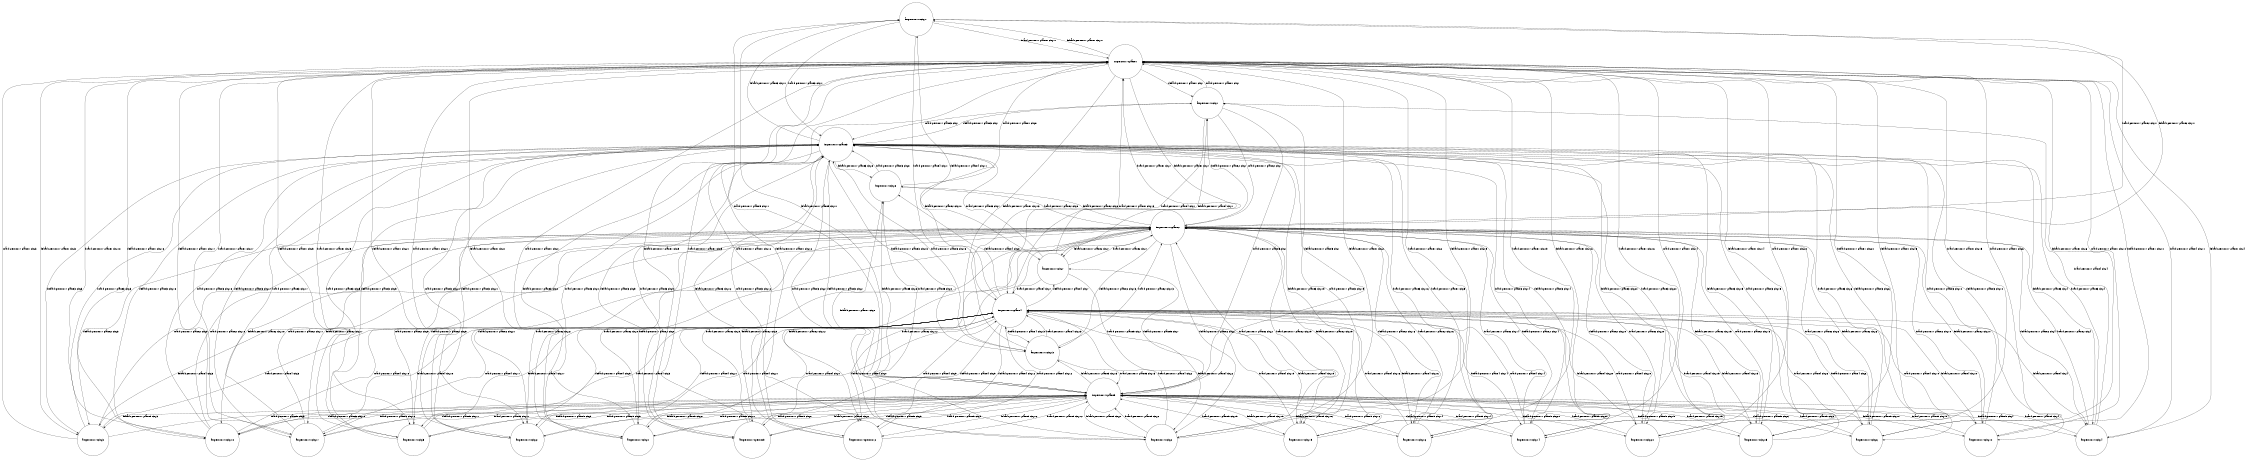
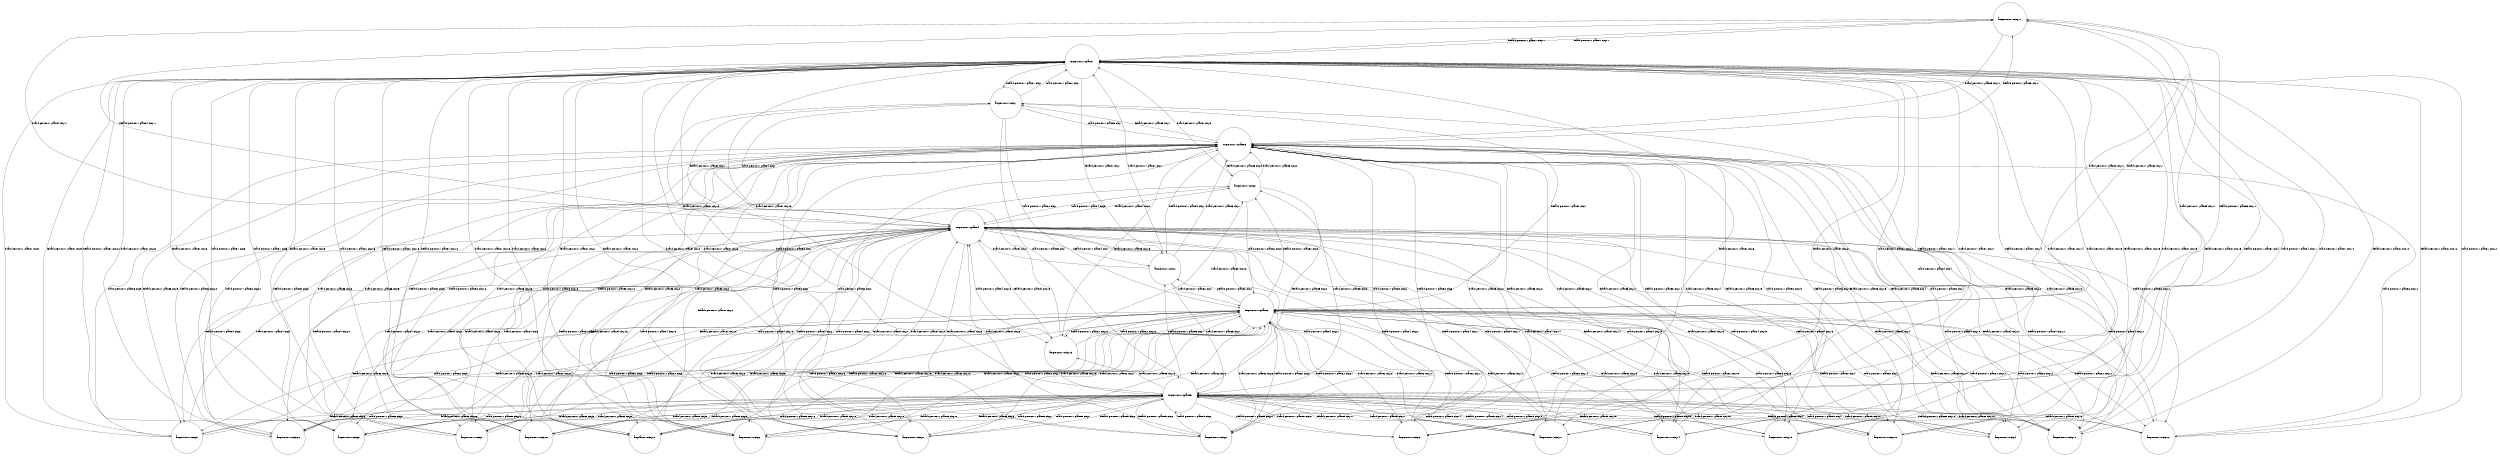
none -> (1107, 200)
(943, 206) -> (1187, 206)
(940, 259) -> (1169, 290)
(1448, 289) -> (468, 289)
(222, 440) -> (645, 437)
(752, 440) -> (187, 437)
(863, 440) -> (2158, 437)
